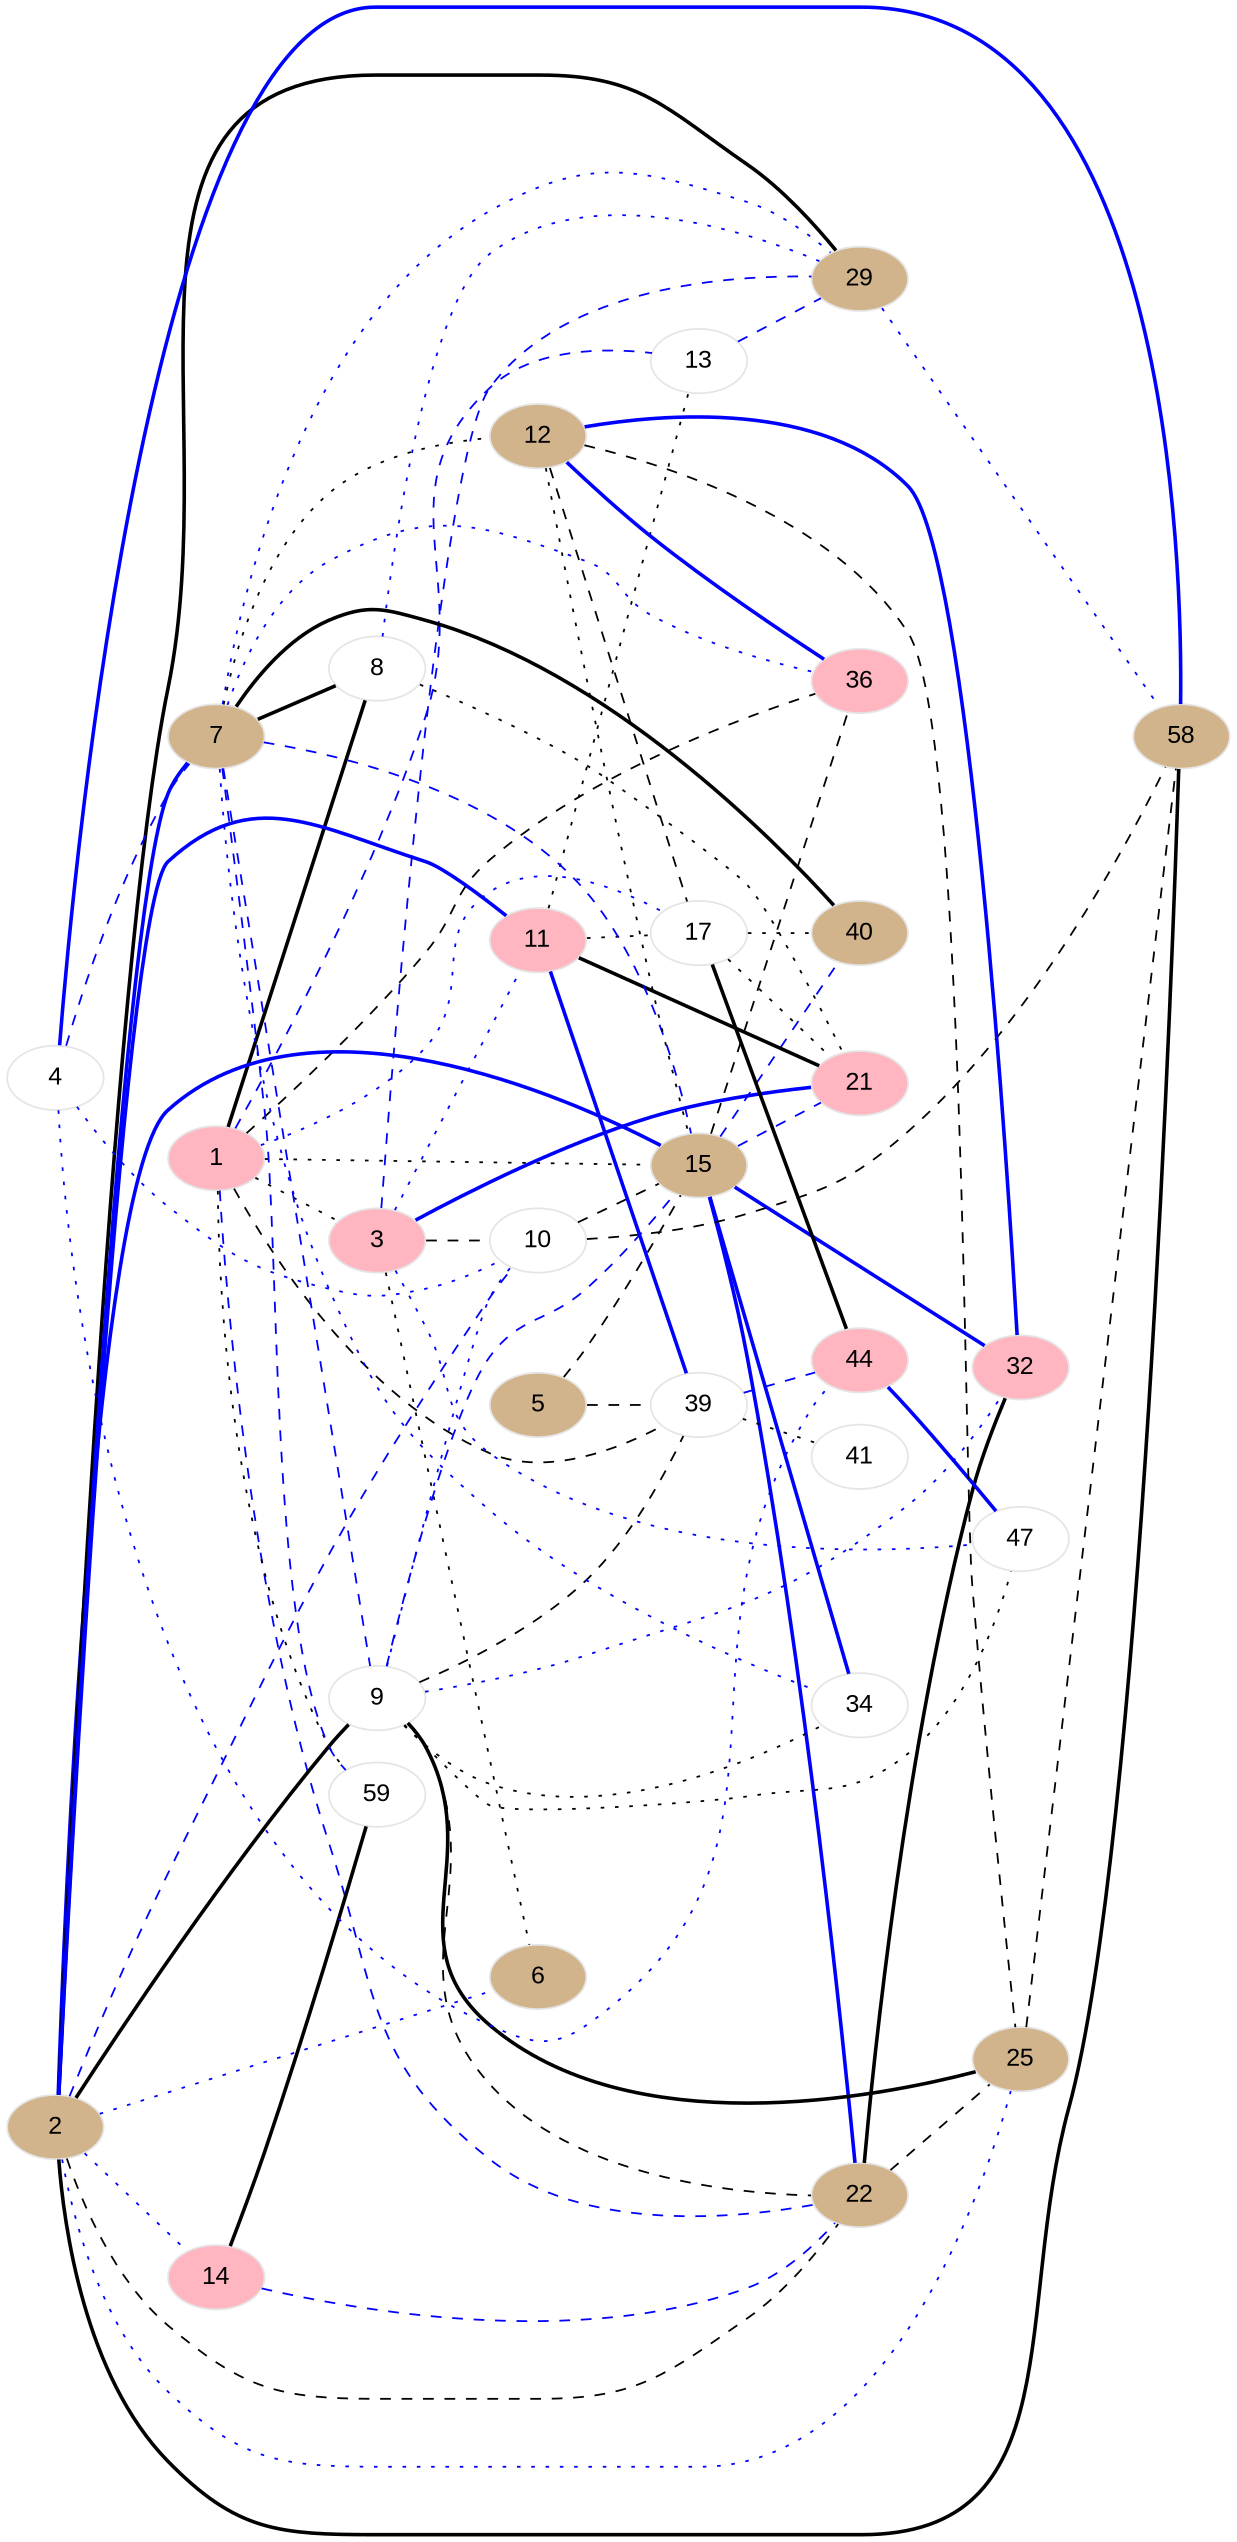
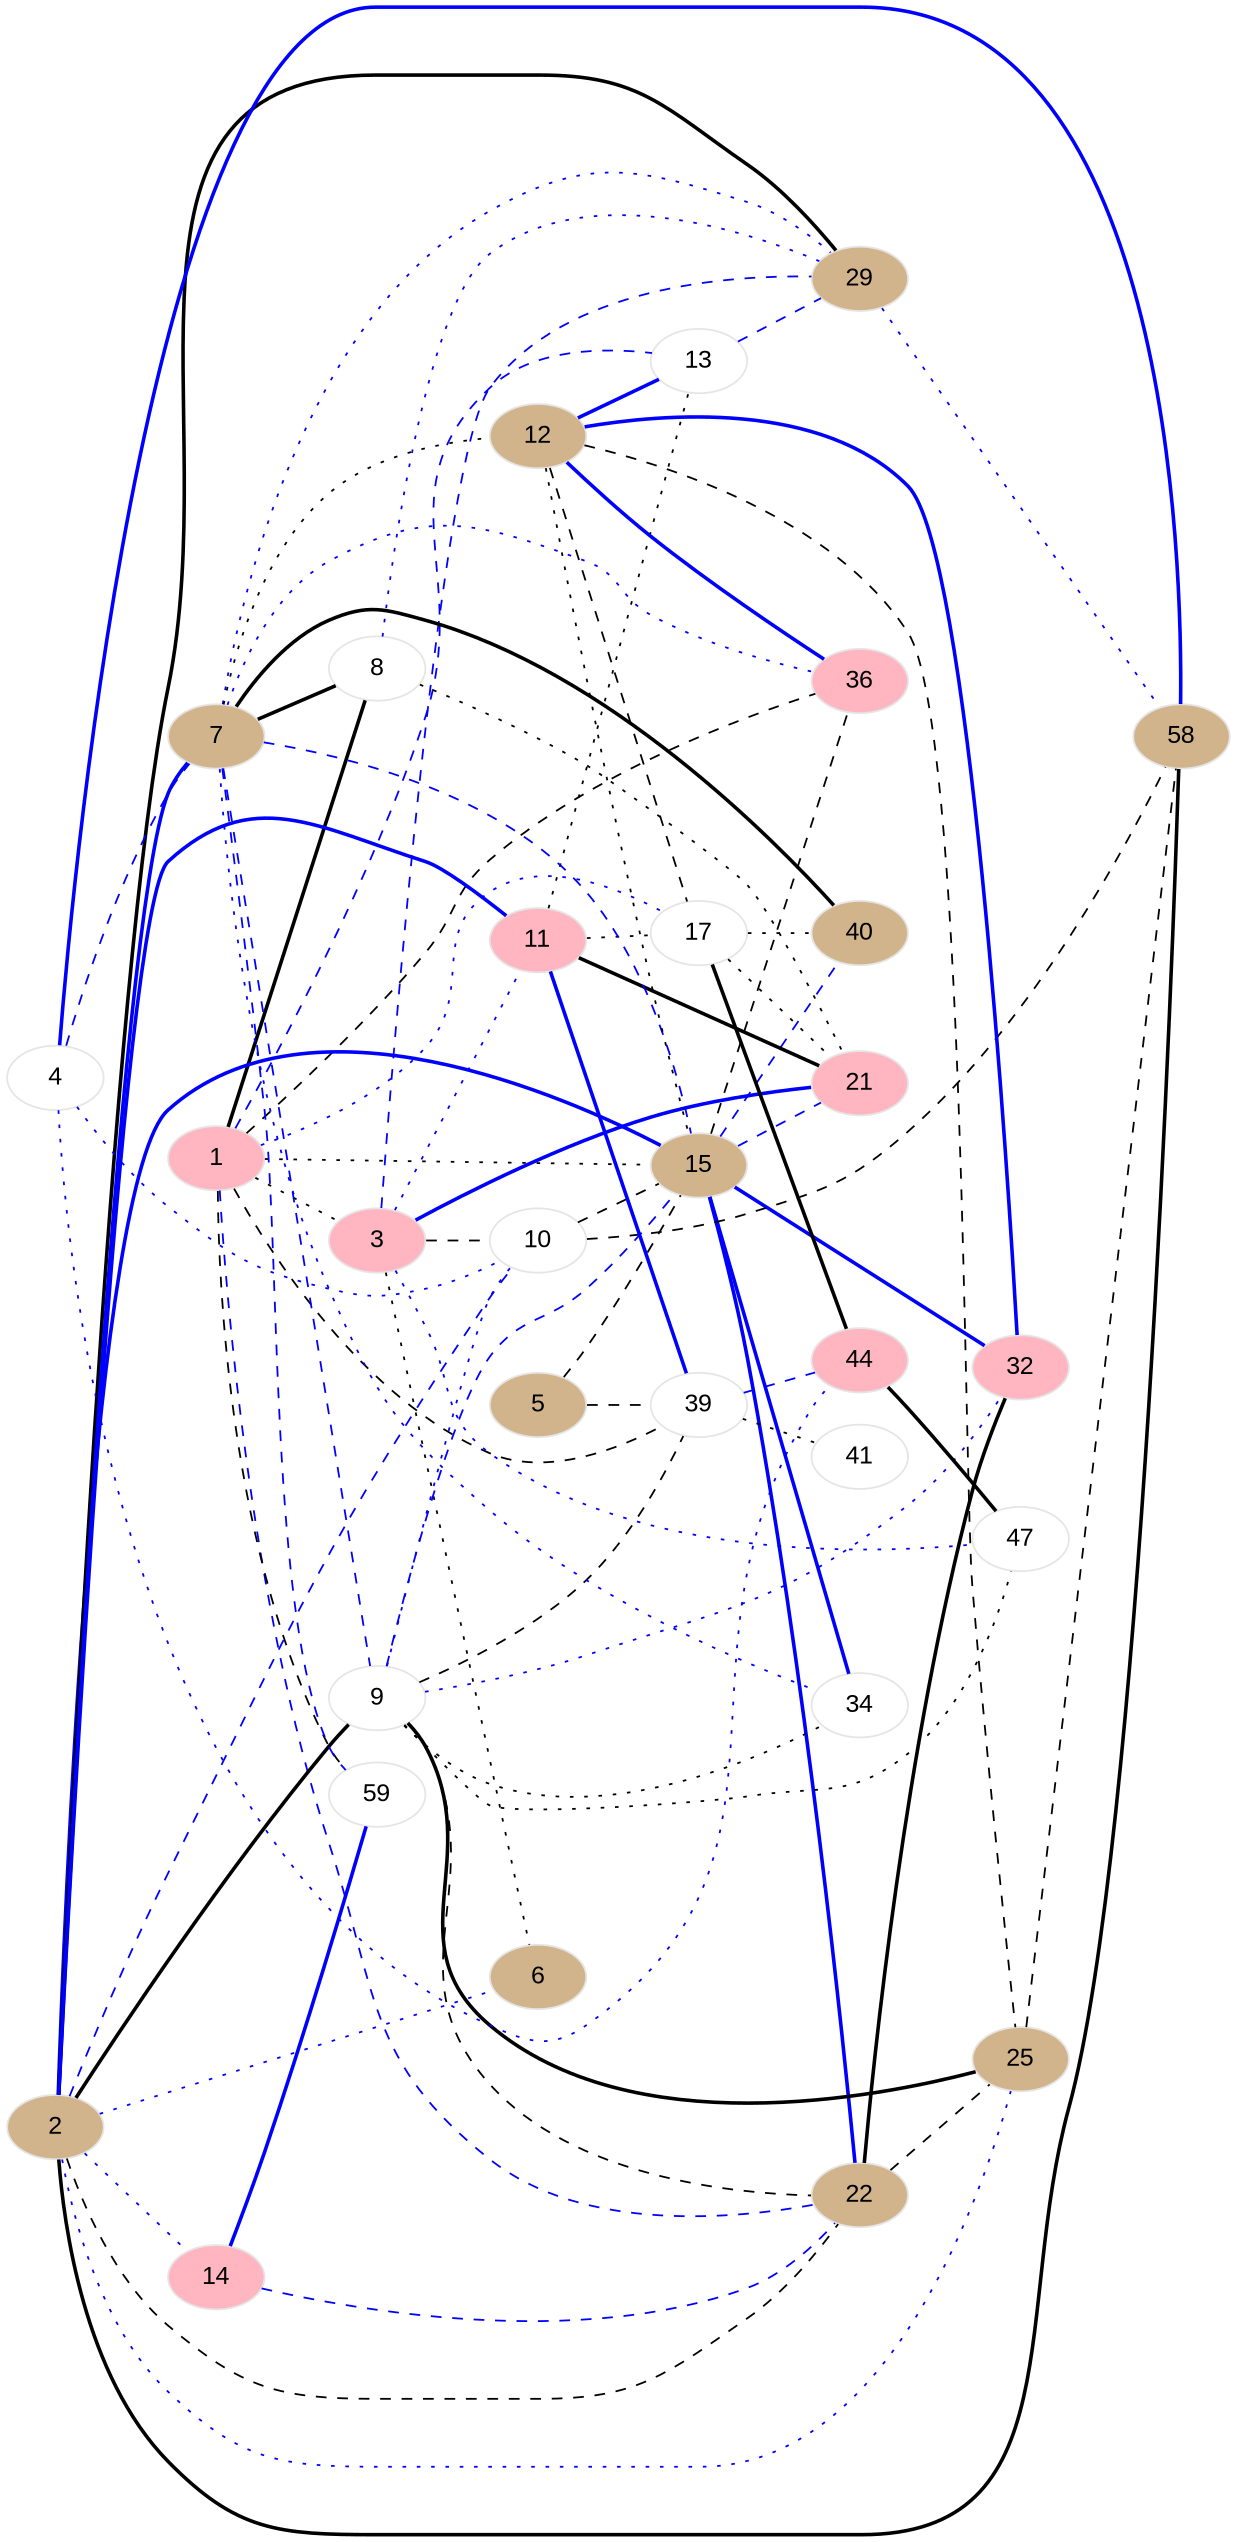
none -> (618, 399)
(943, 1448) -> (943, 1448)
(246, 1489) -> (246, 1489)
(302, 2038) -> (302, 2038)
